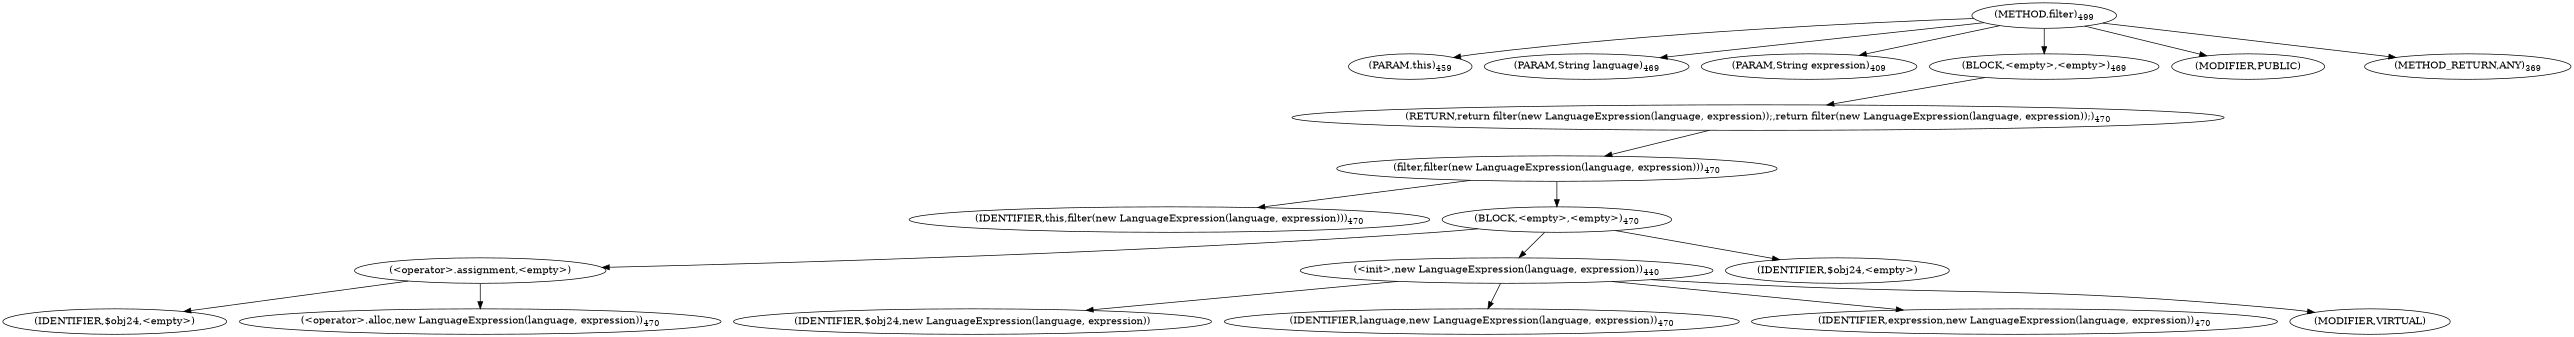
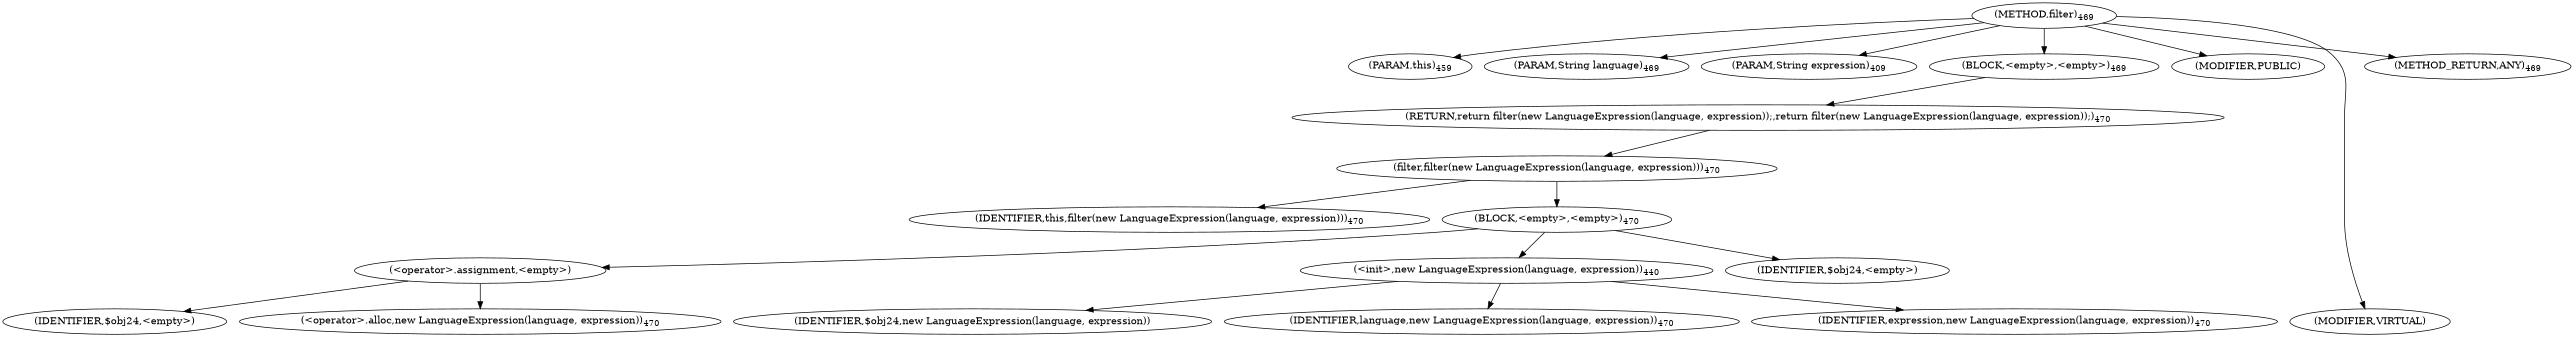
(2086, 15) -> (2086, 15)
(2533, 66) -> (2533, 66)
(1980, 292) -> (2342, 67)
